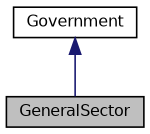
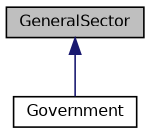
(75, 75) -> (75, 75)
